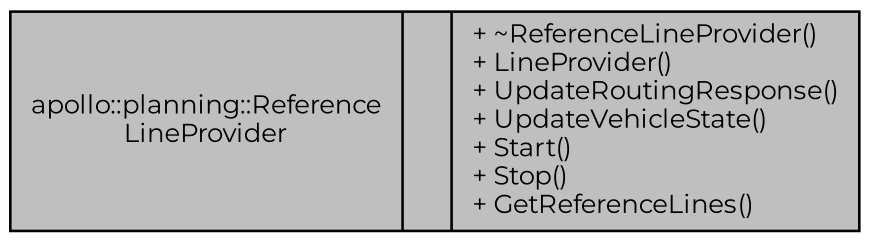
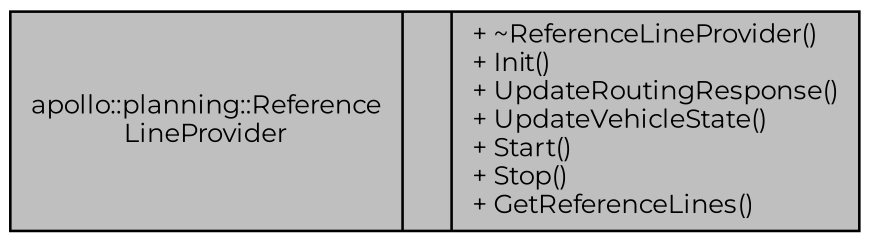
(573, 63) -> (512, 63)
